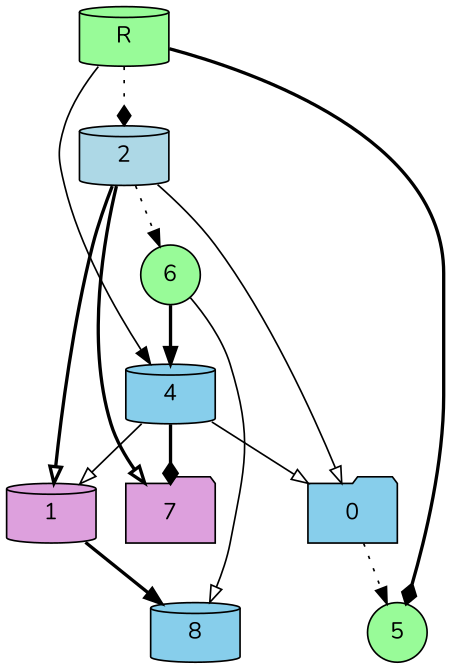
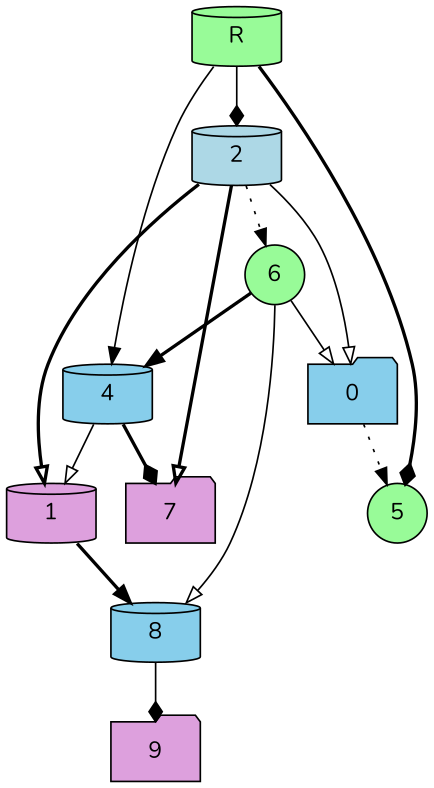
(124, 86) -> (237, 86)
(255, 449) -> (308, 325)
none -> (156, 752)
